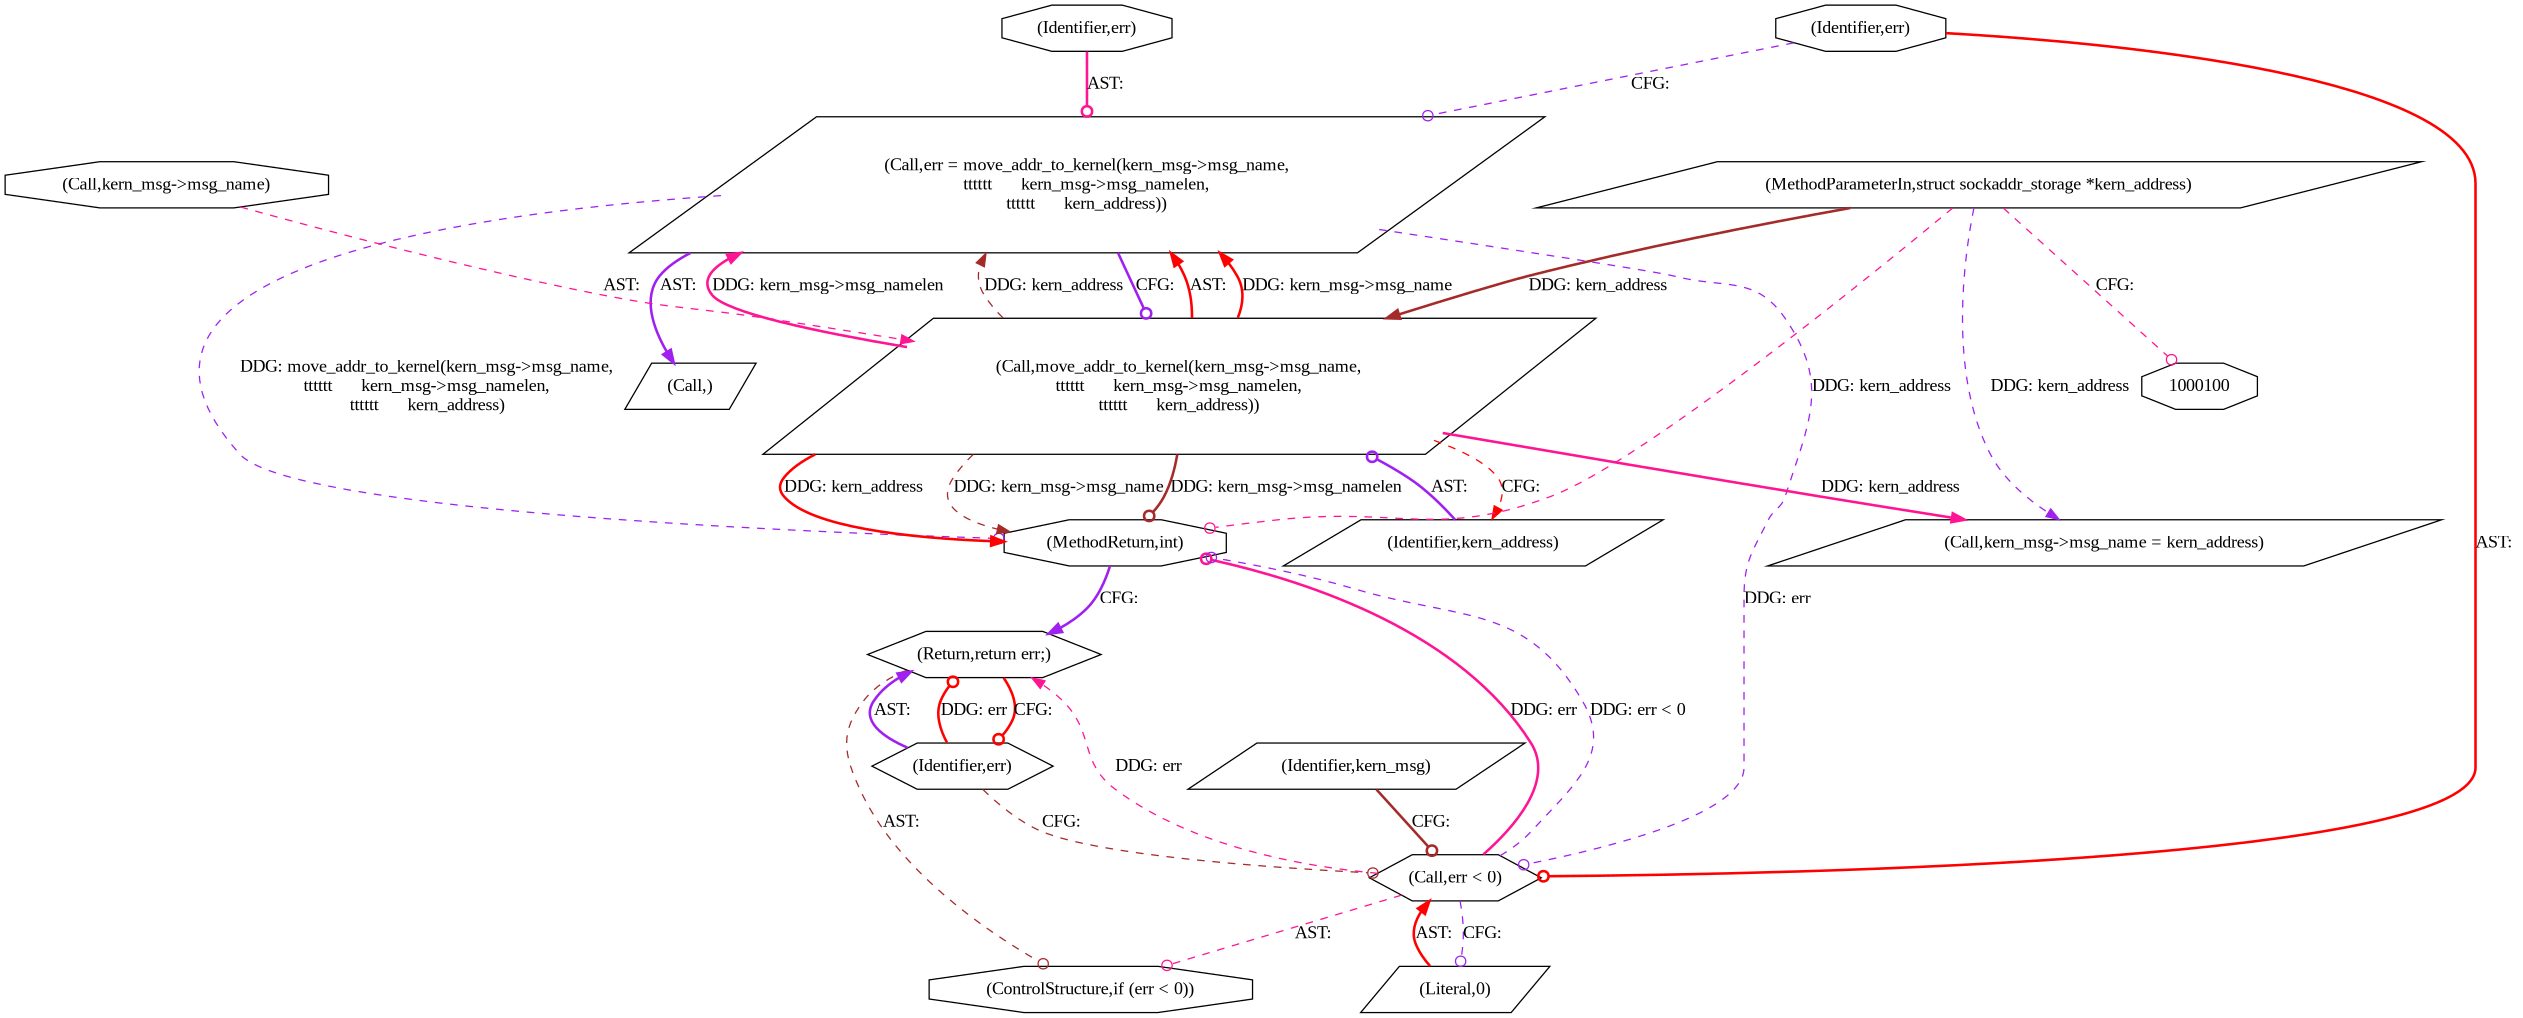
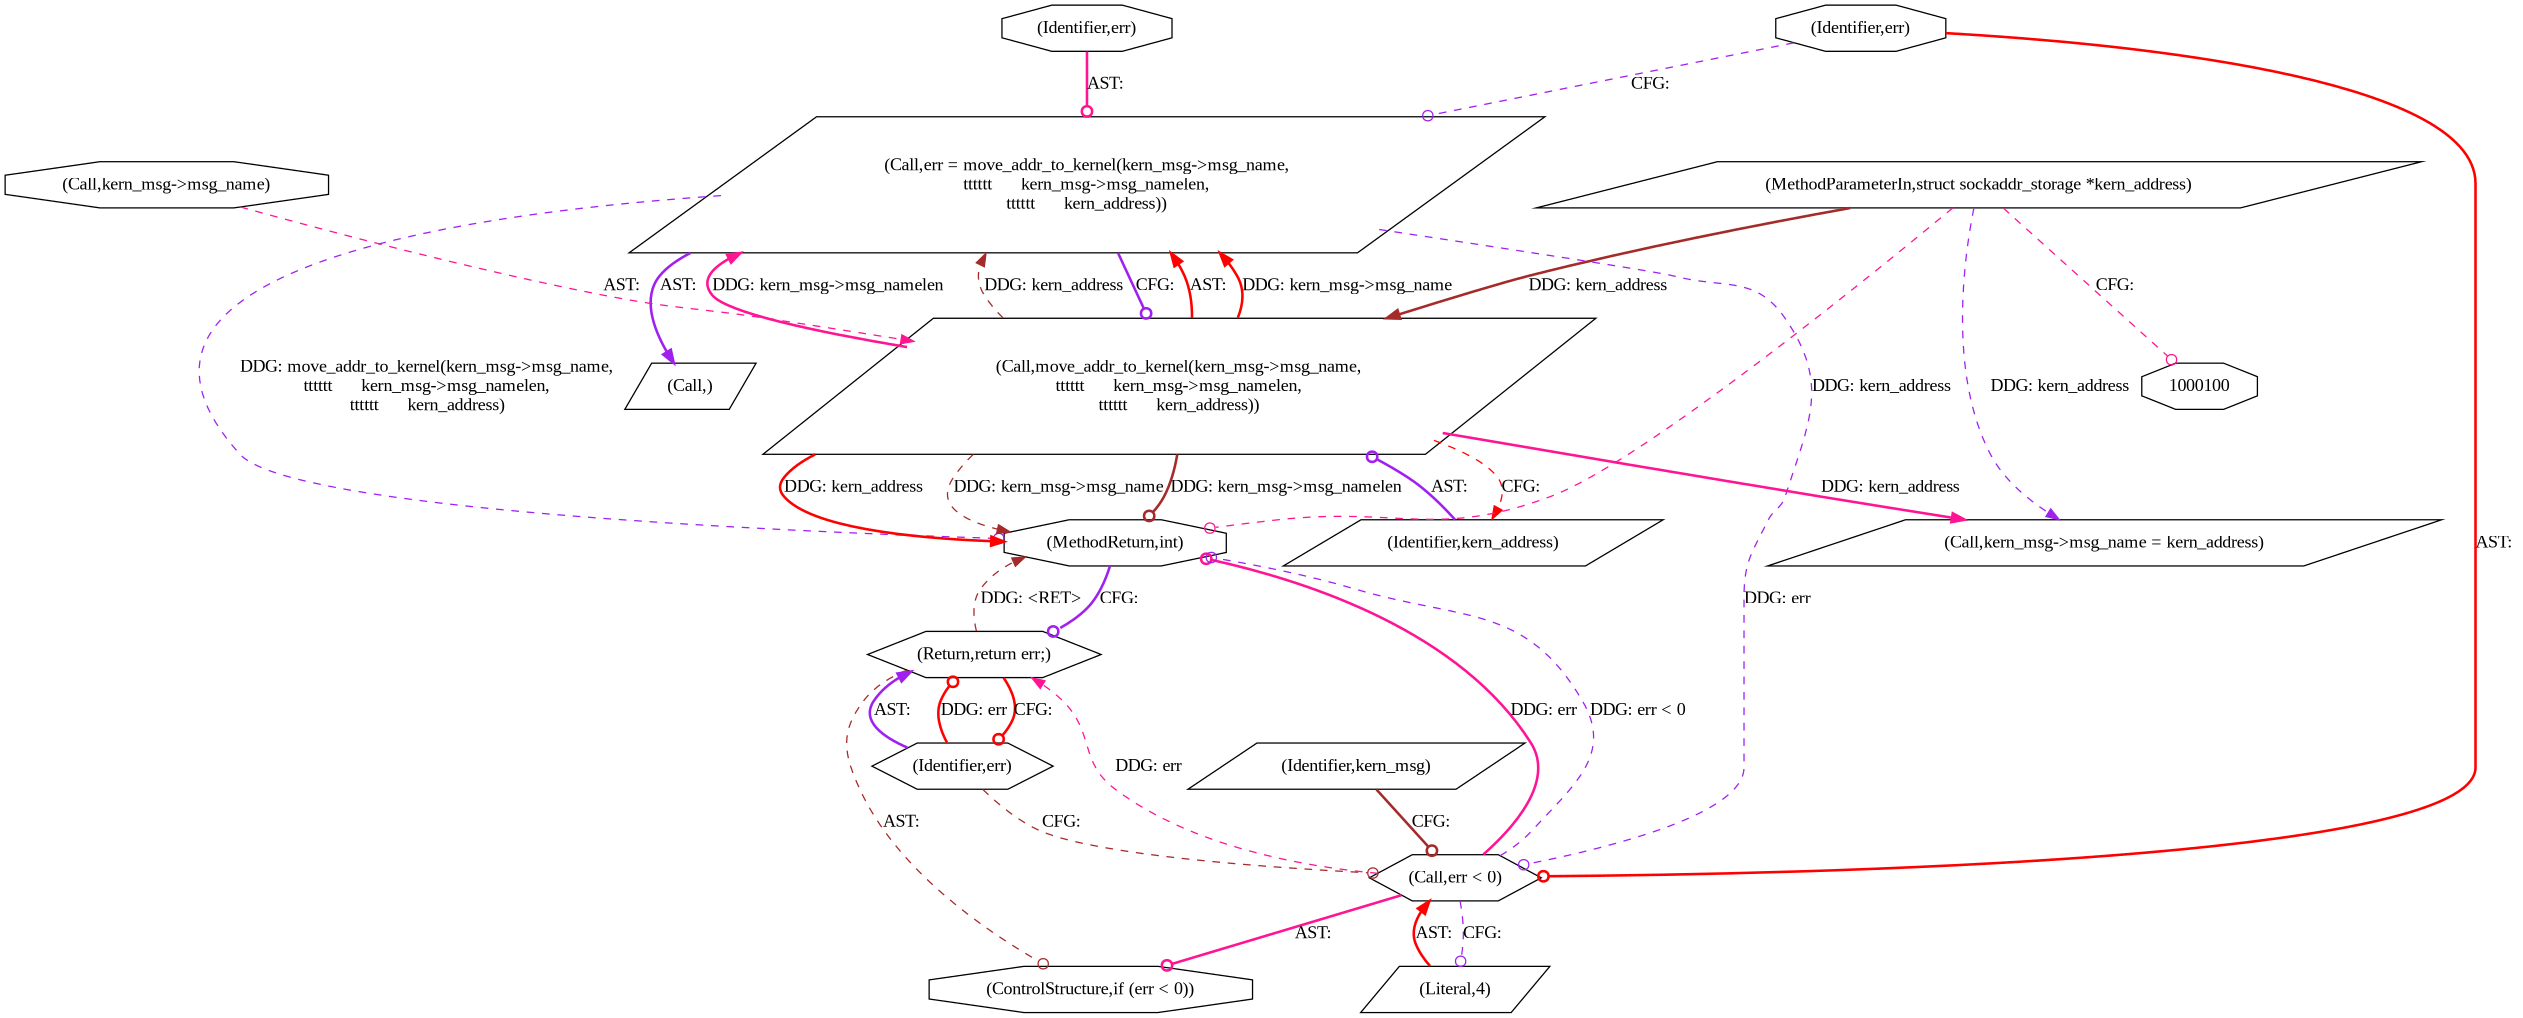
none -> (980, 589)
(1092, 603) -> (1092, 603)
(1287, 930) -> (1287, 930)
(1455, 989) -> (1455, 989)
